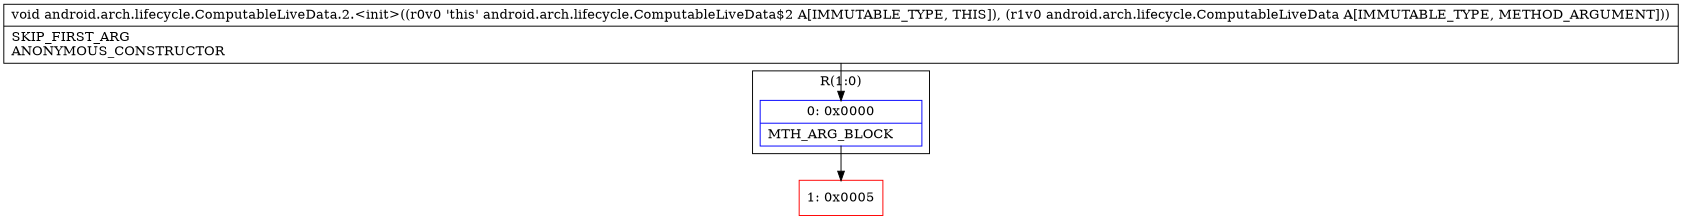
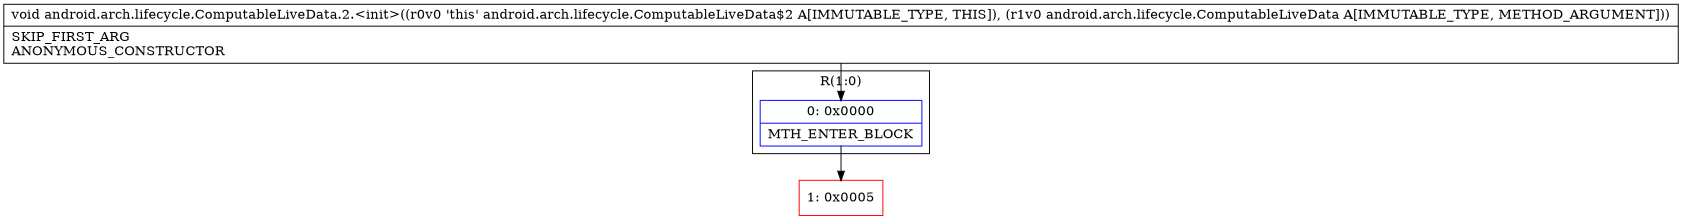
(831, 134) -> (841, 134)
